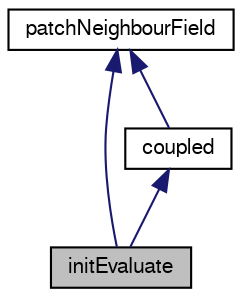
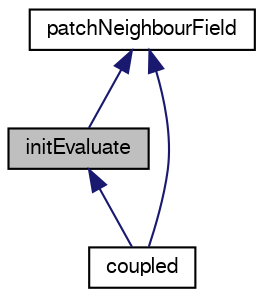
(145, 218) -> (116, 218)
